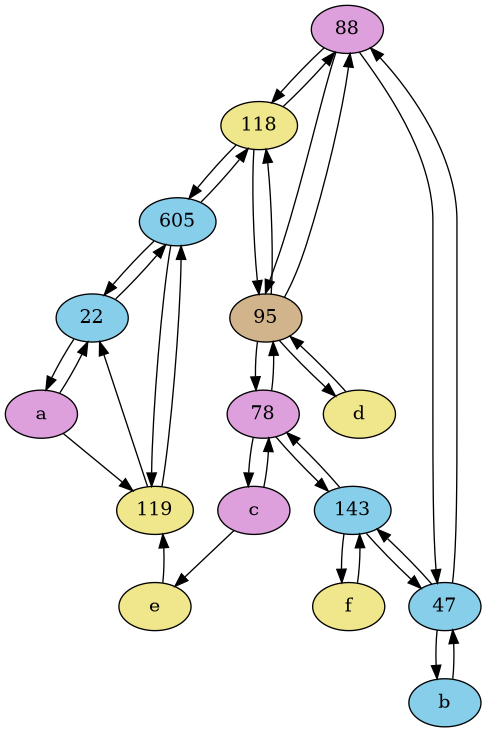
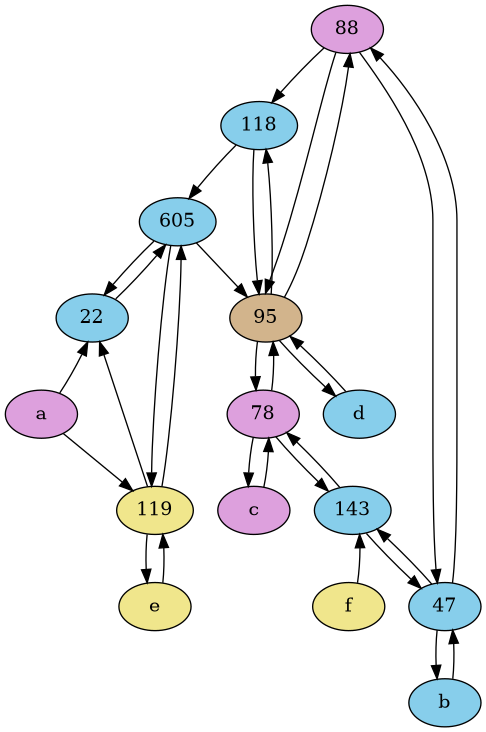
(305, 85) -> none
(259, 126) -> (259, 126)
(221, 181) -> (217, 265)
(62, 358) -> none
(359, 414) -> (359, 414)
(342, 551) -> none
(209, 554) -> (146, 552)
